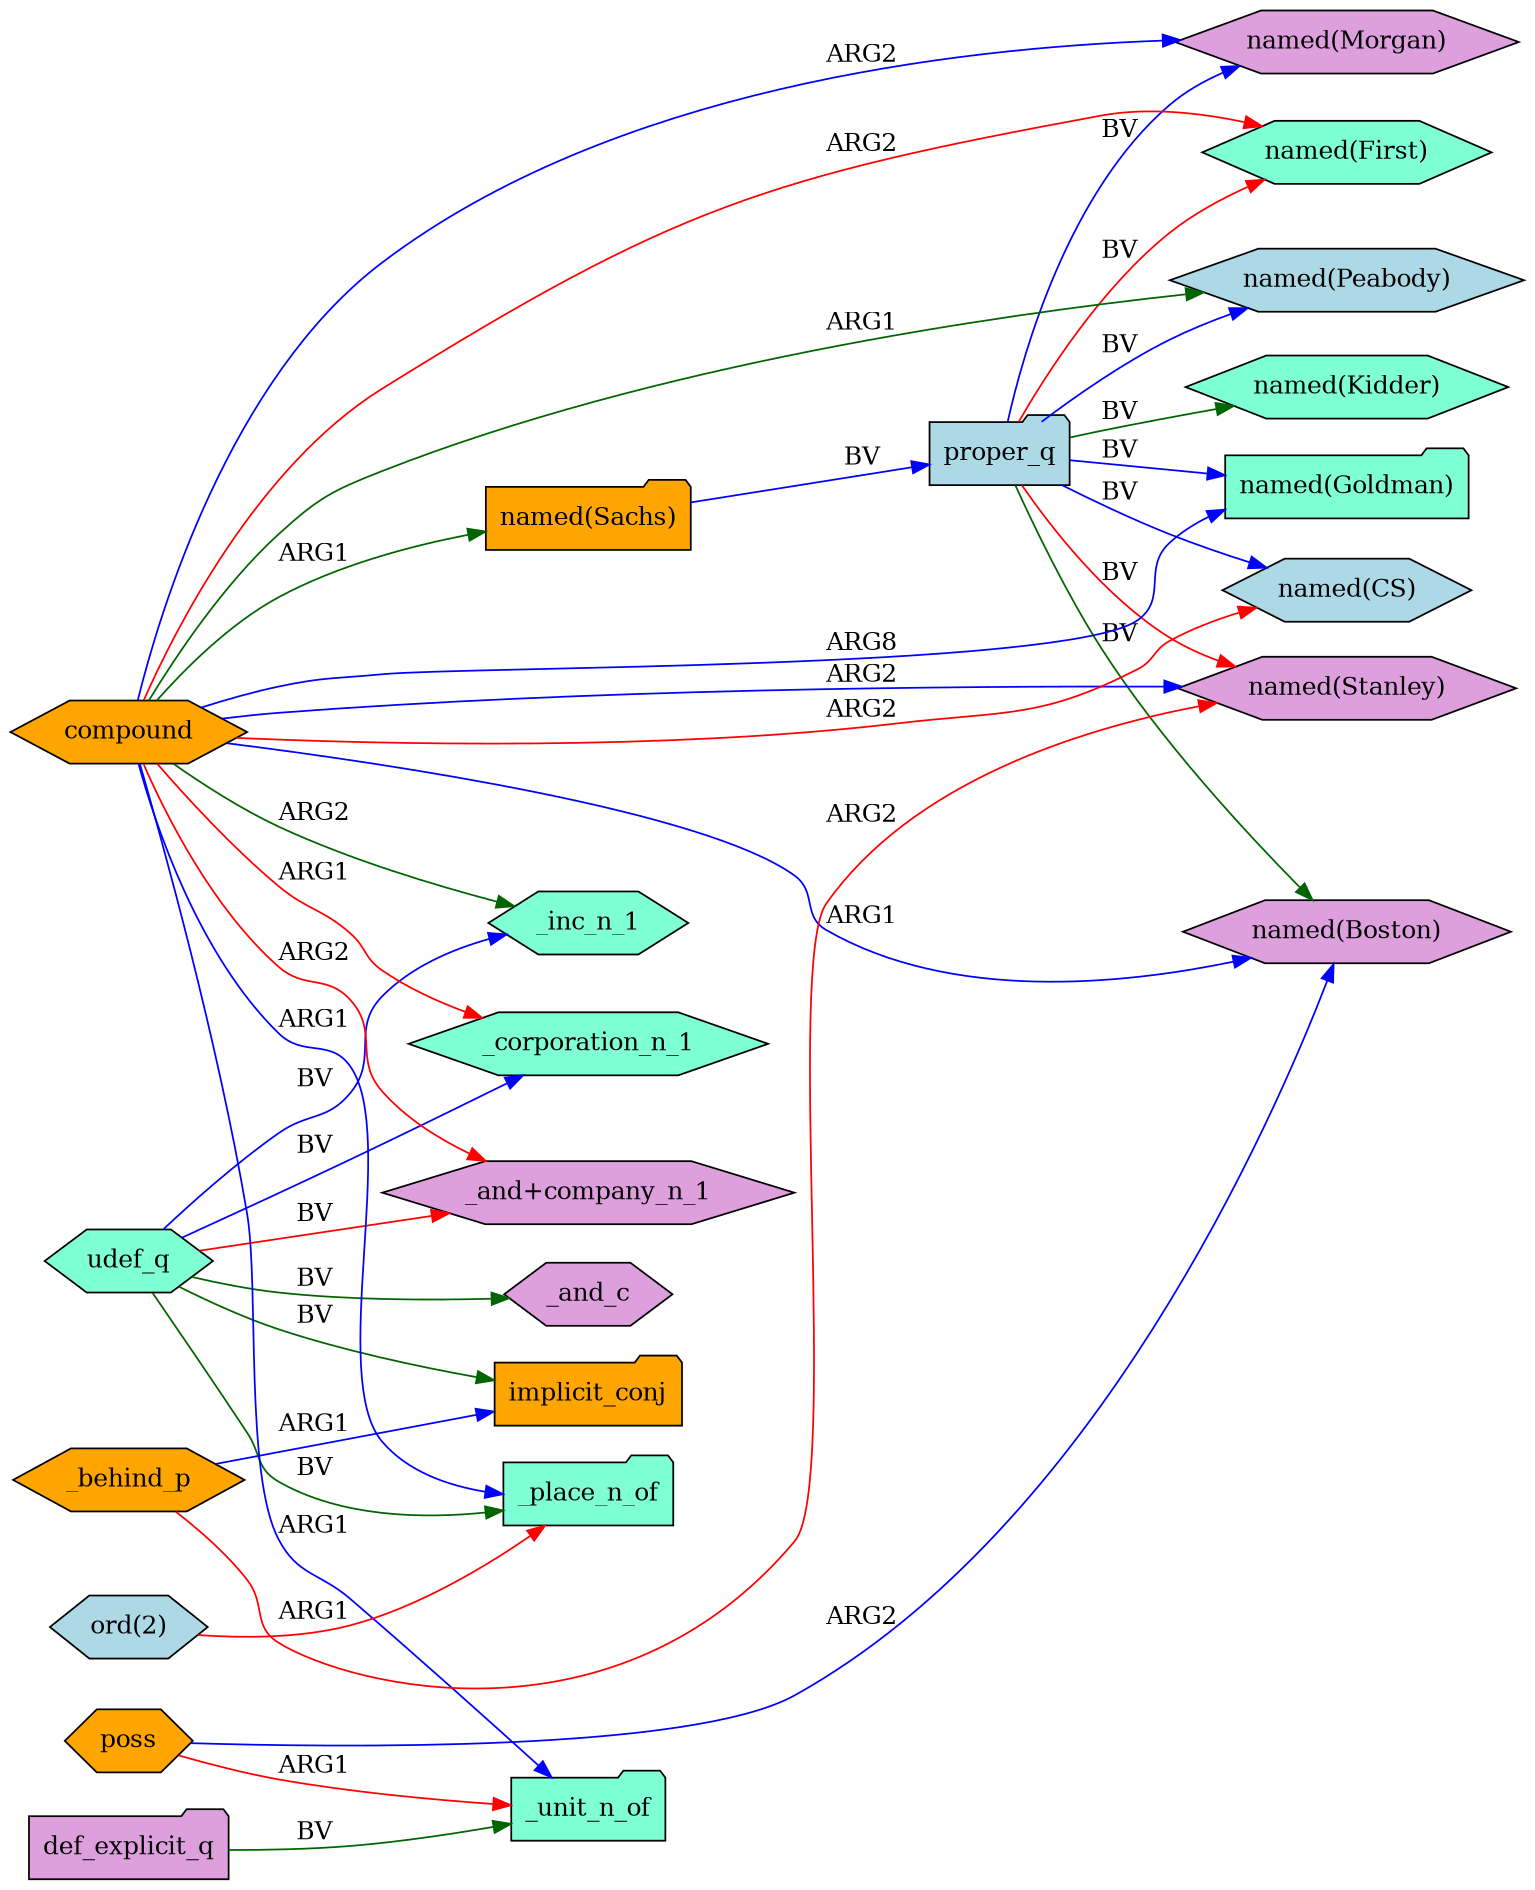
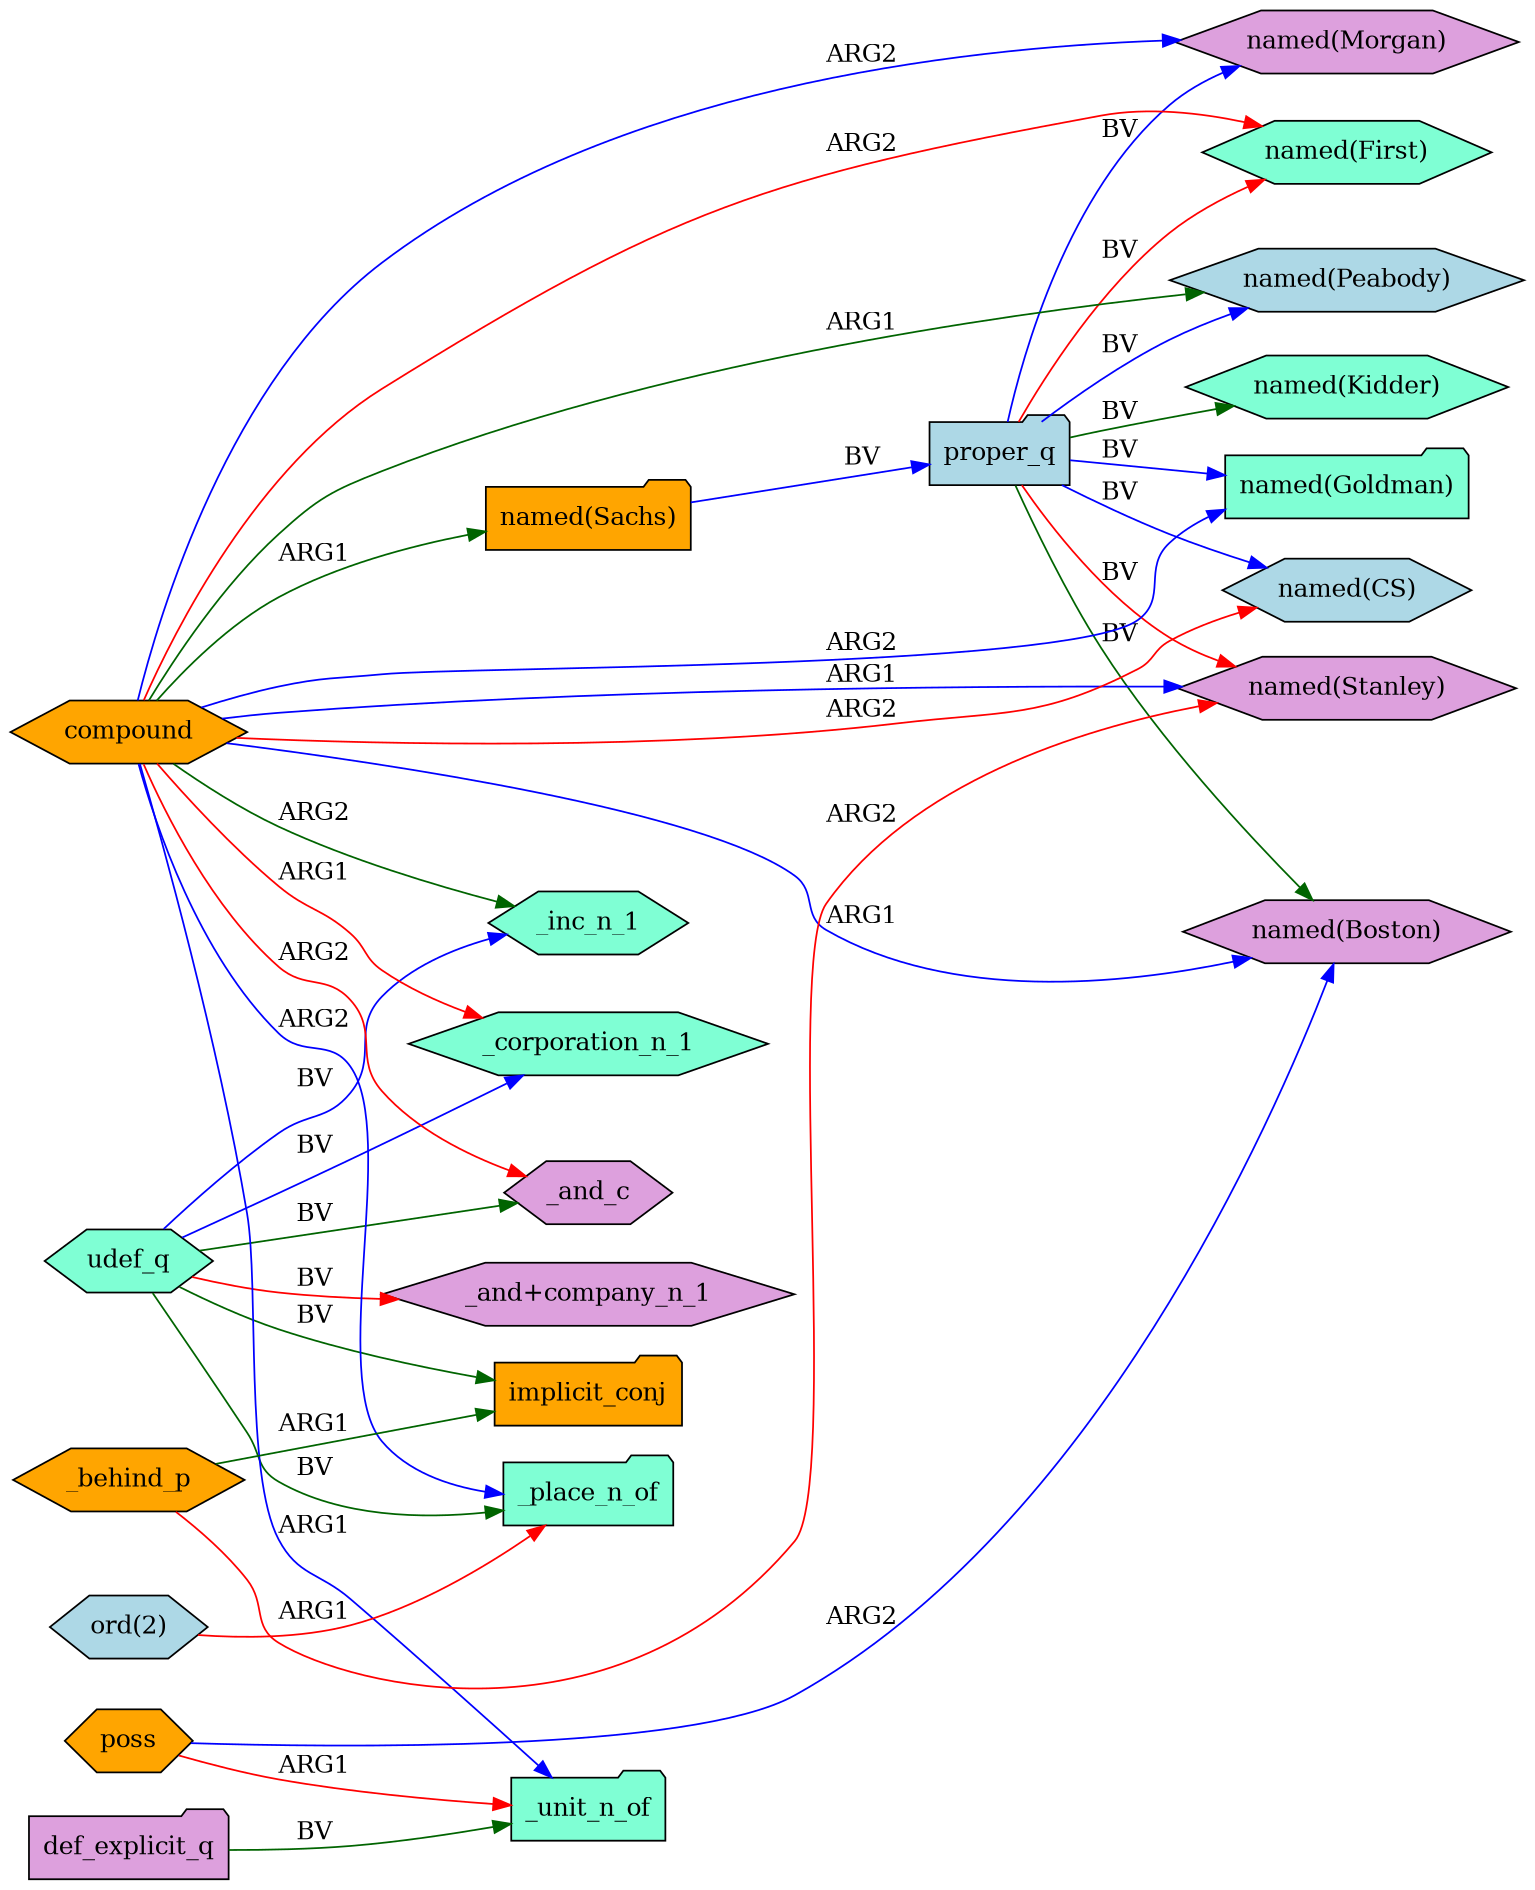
(862, 644) -> (862, 644)
(862, 675) -> (862, 675)
(297, 978) -> (318, 983)
(315, 1020) -> (315, 1020)
(346, 1439) -> (346, 1439)
